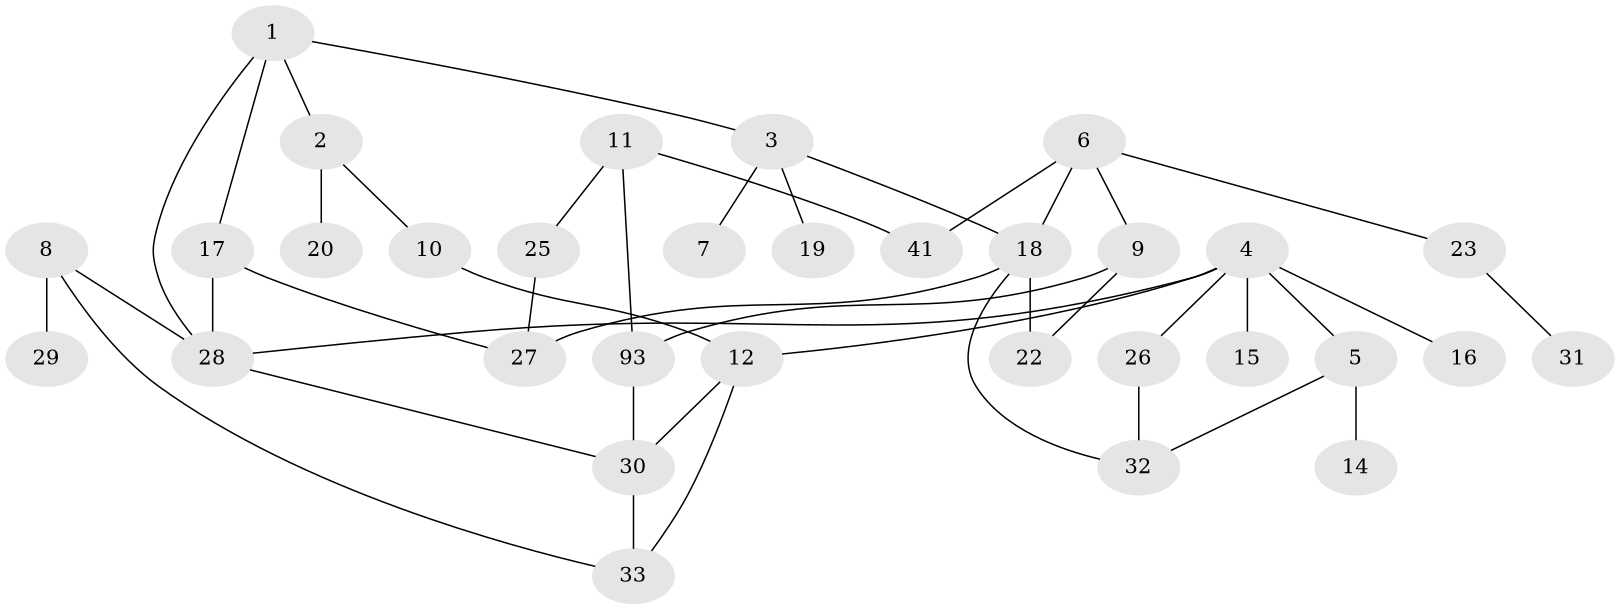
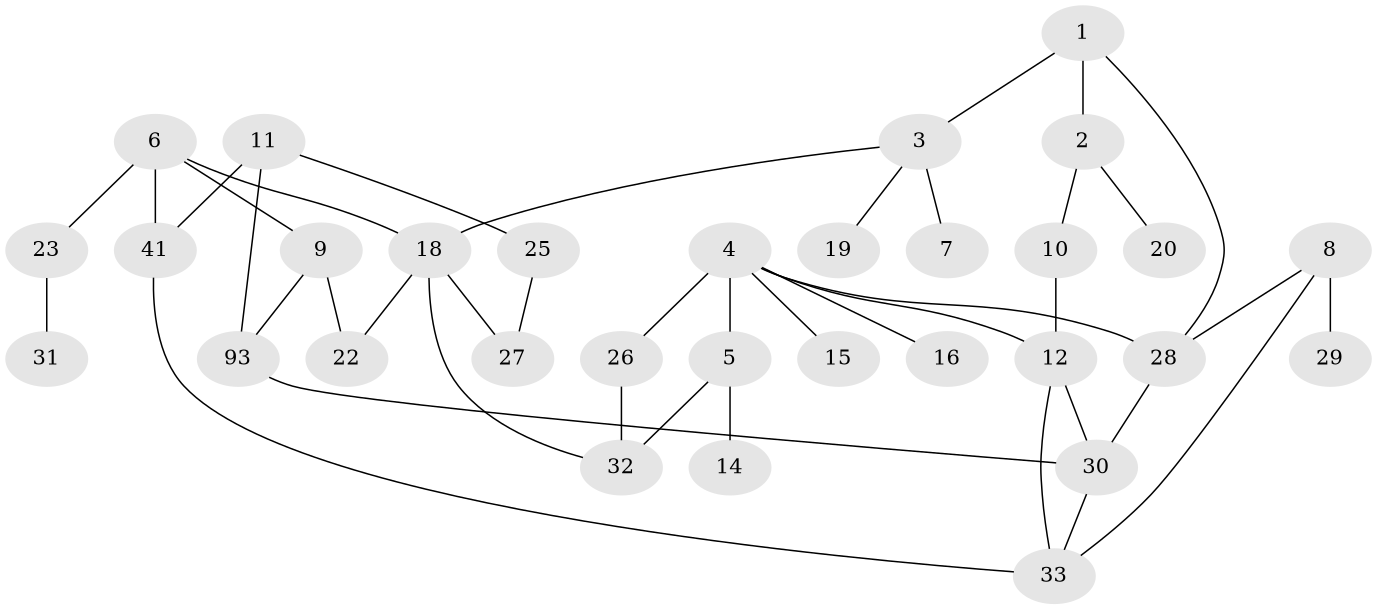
(213, 250) -> none
none -> (531, 511)
